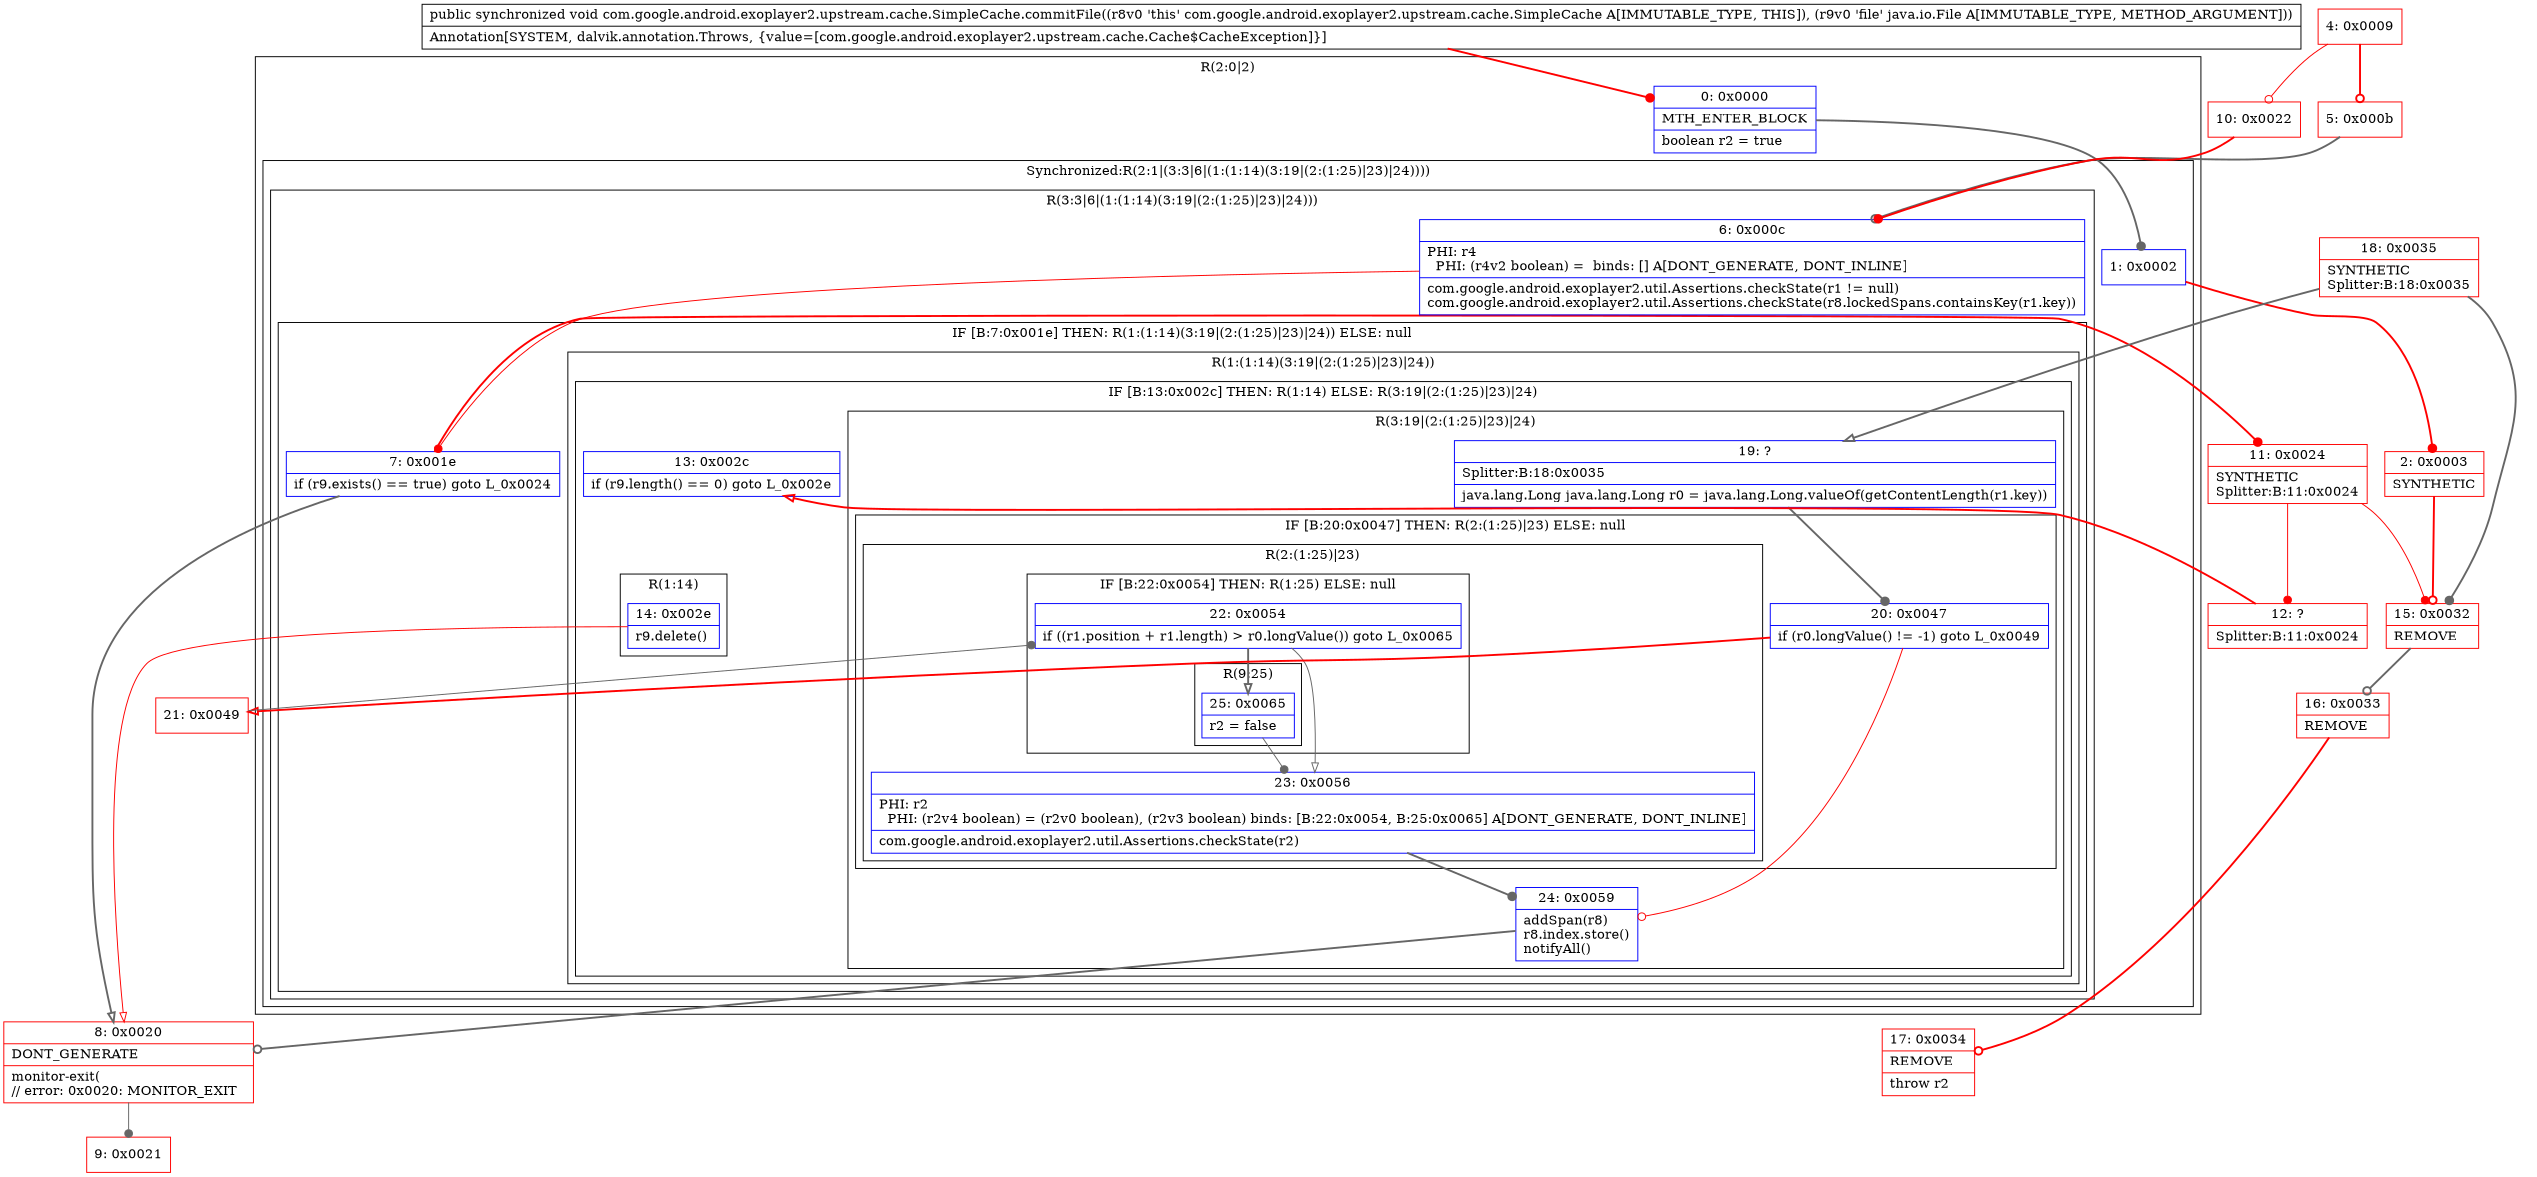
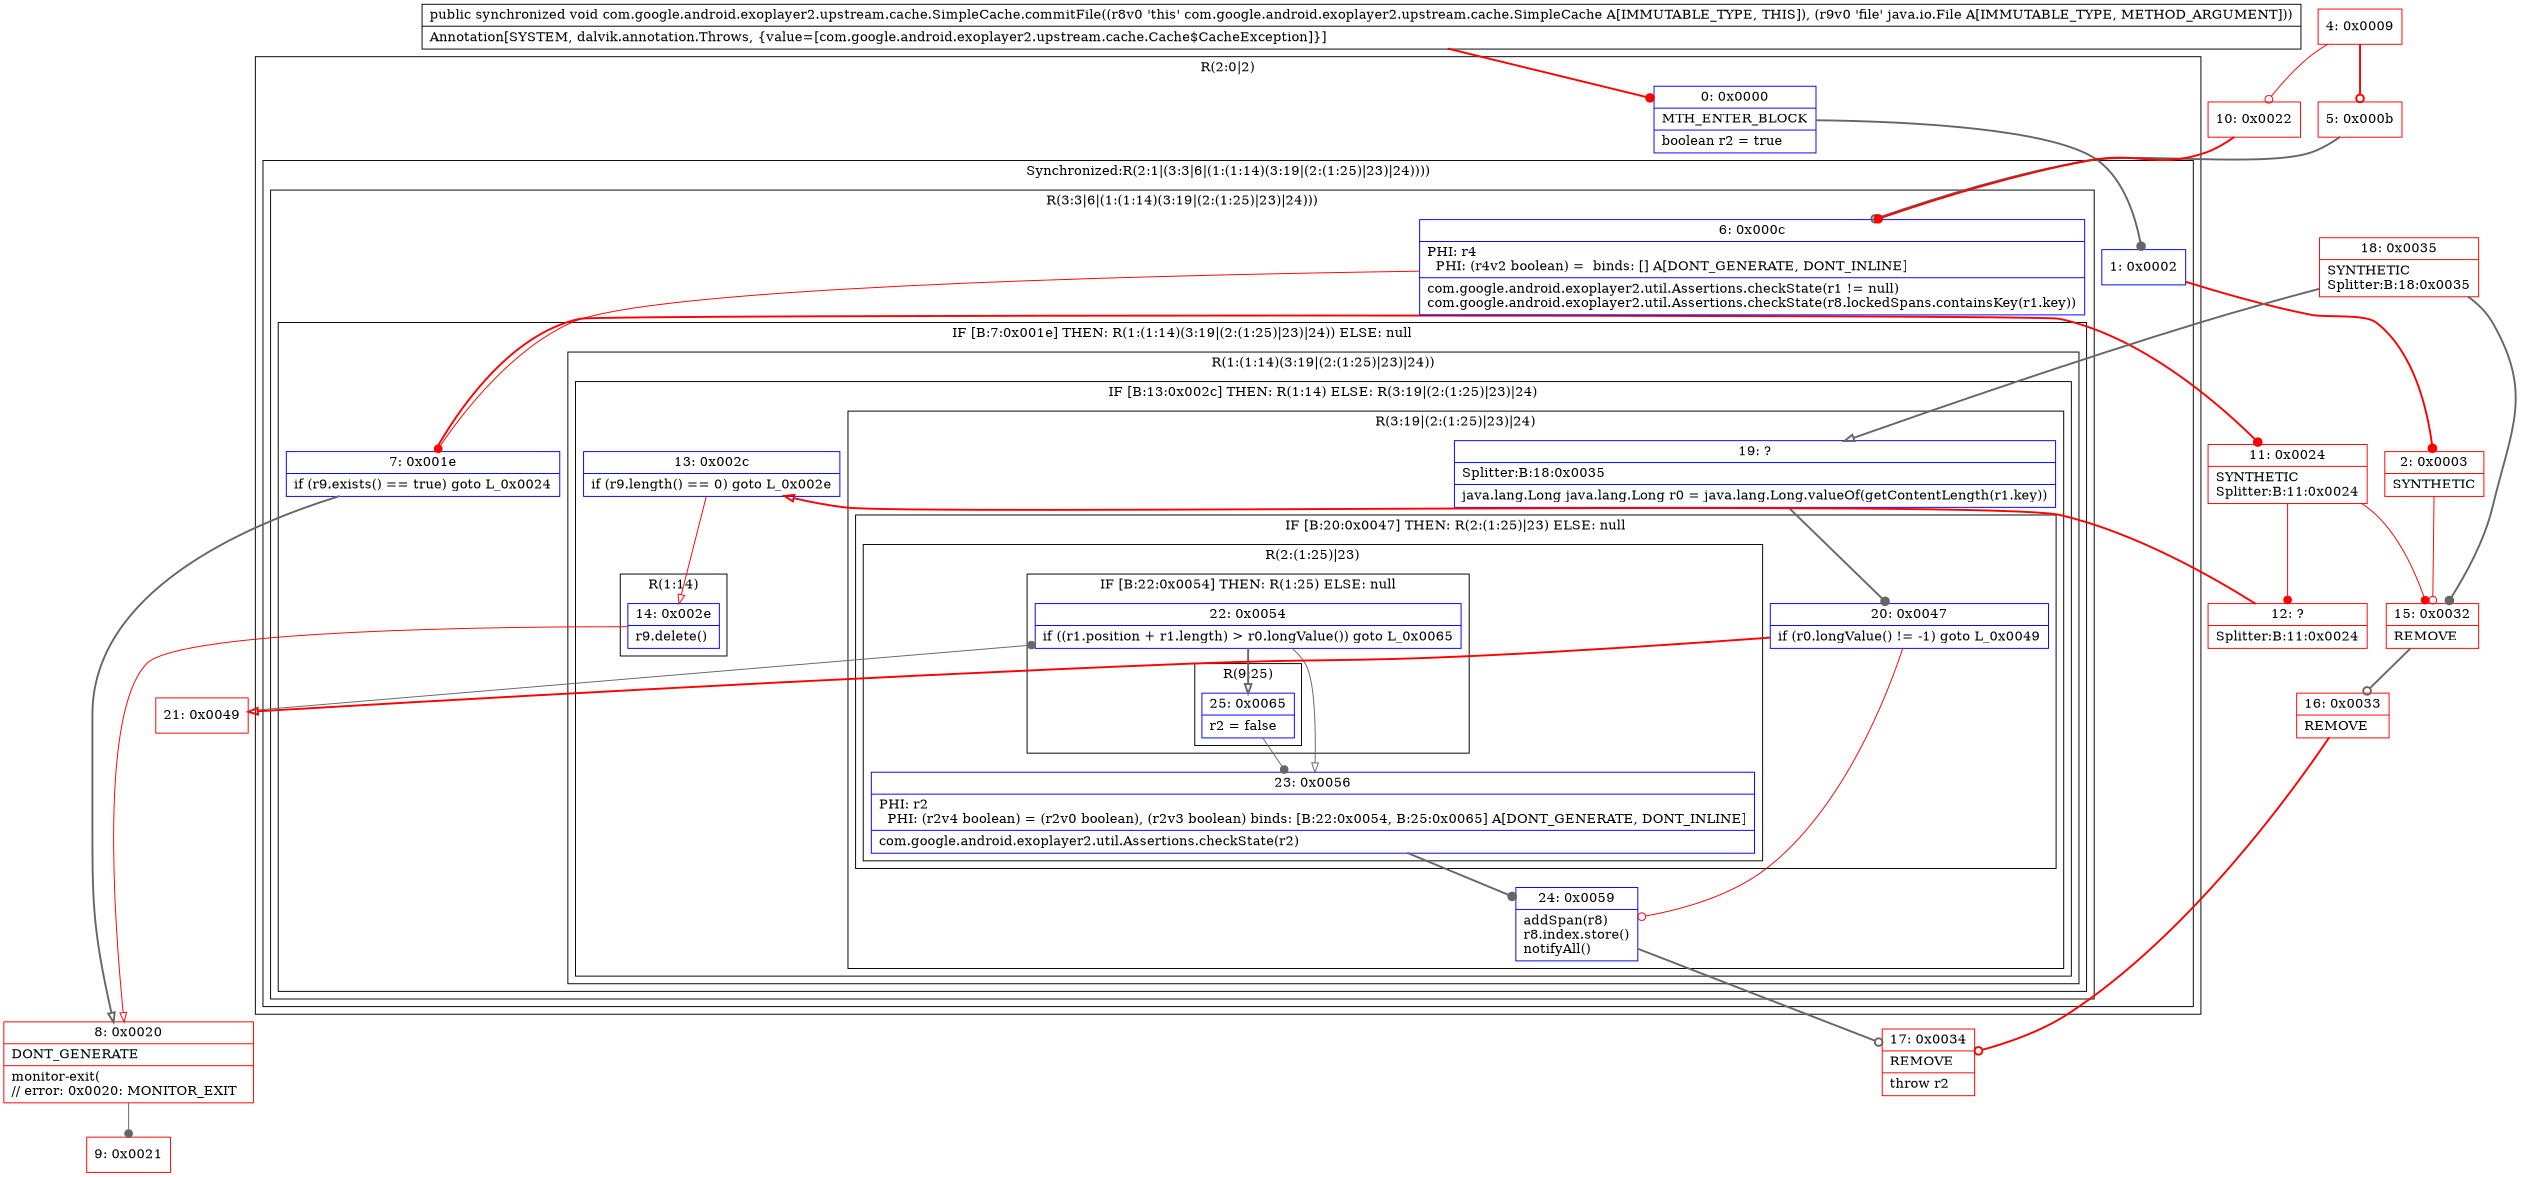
none -> (694, 545)
(2433, 546) -> (2433, 546)
(1202, 960) -> (1757, 995)
